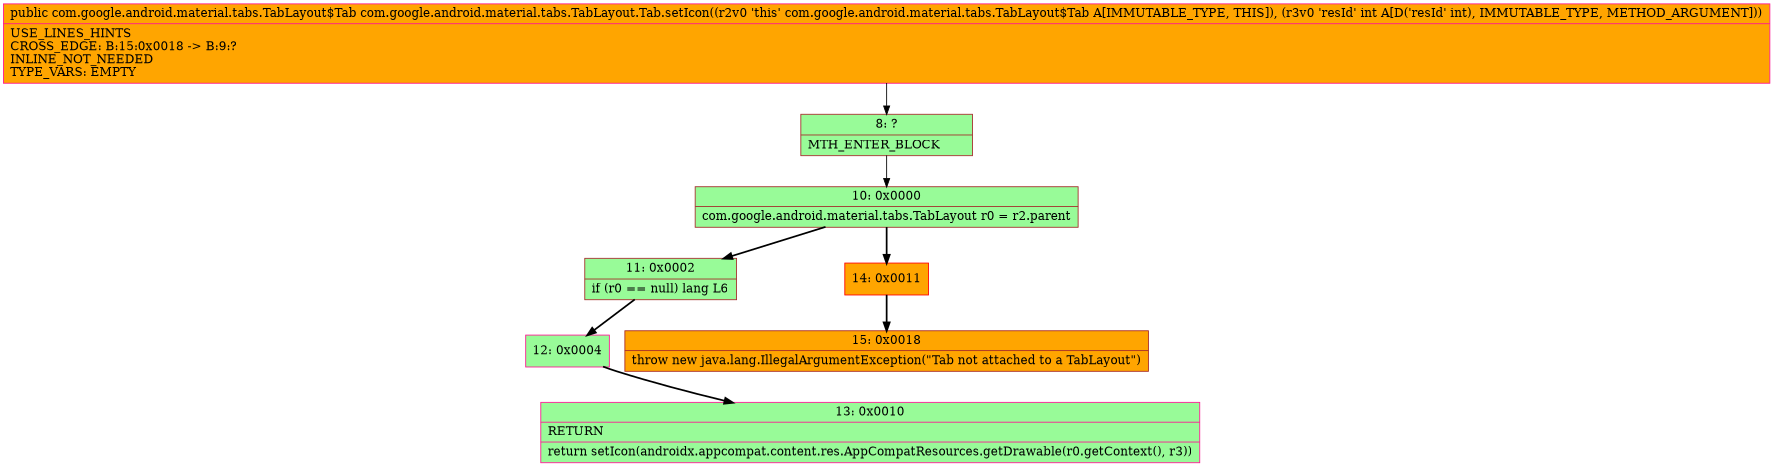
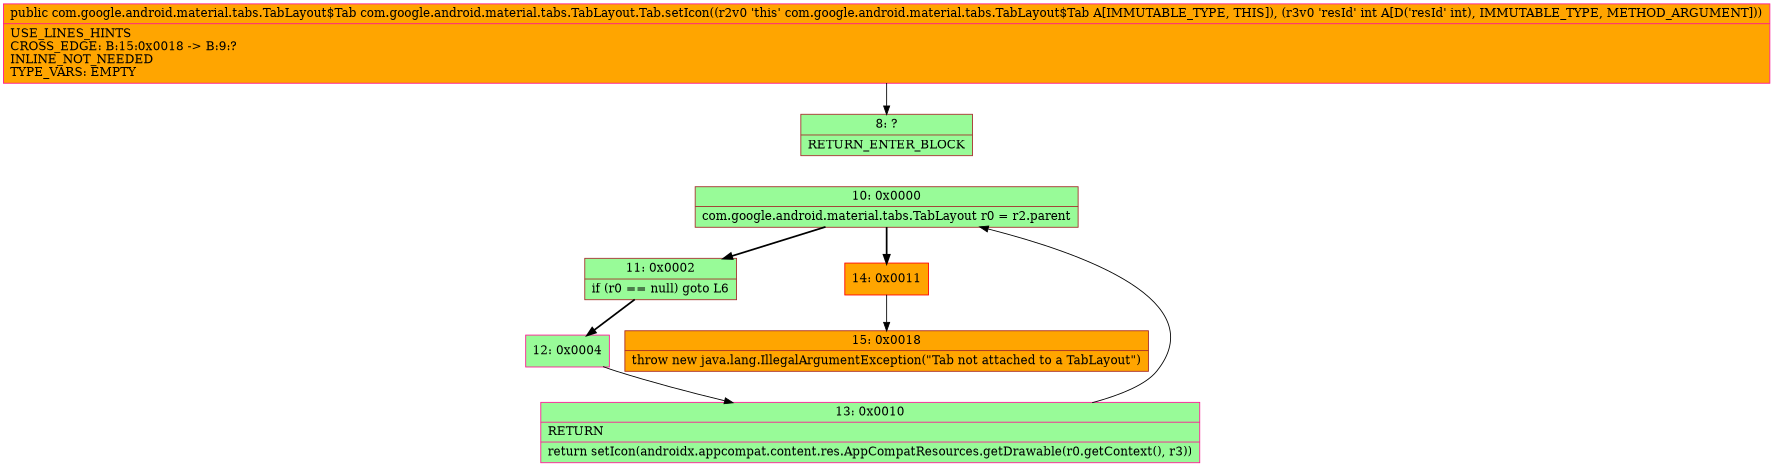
(874, 145) -> (887, 145)
(887, 167) -> (1141, 292)
(660, 289) -> (661, 289)
(887, 309) -> (887, 309)
(663, 385) -> (663, 385)
